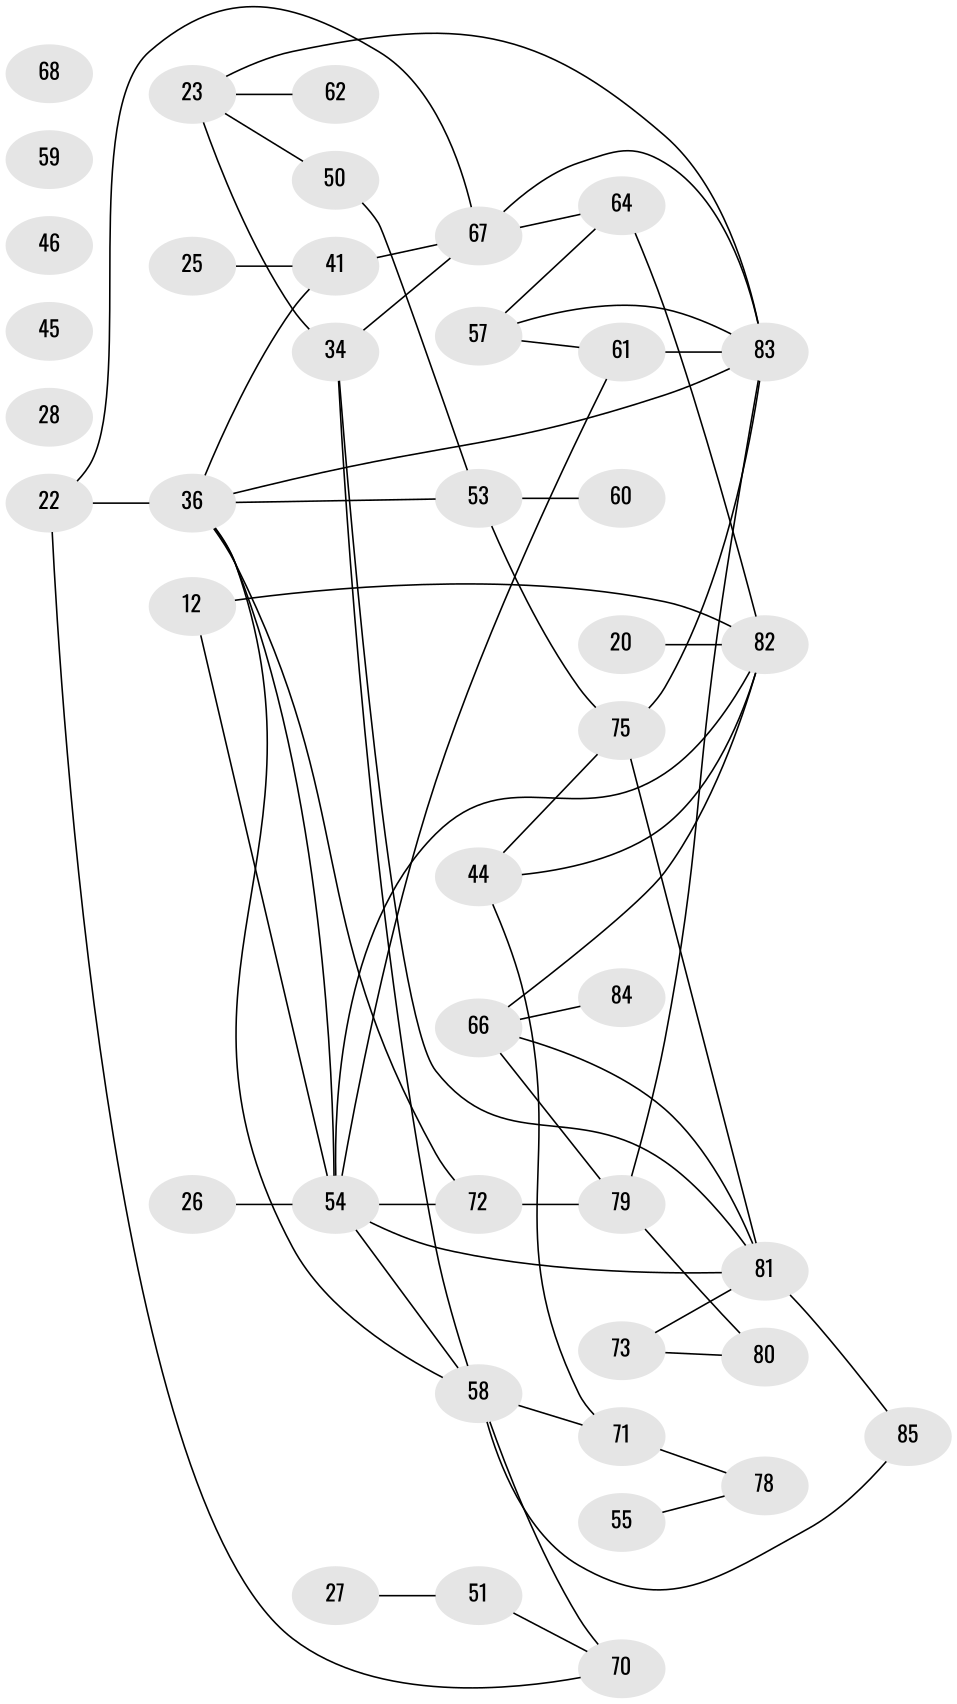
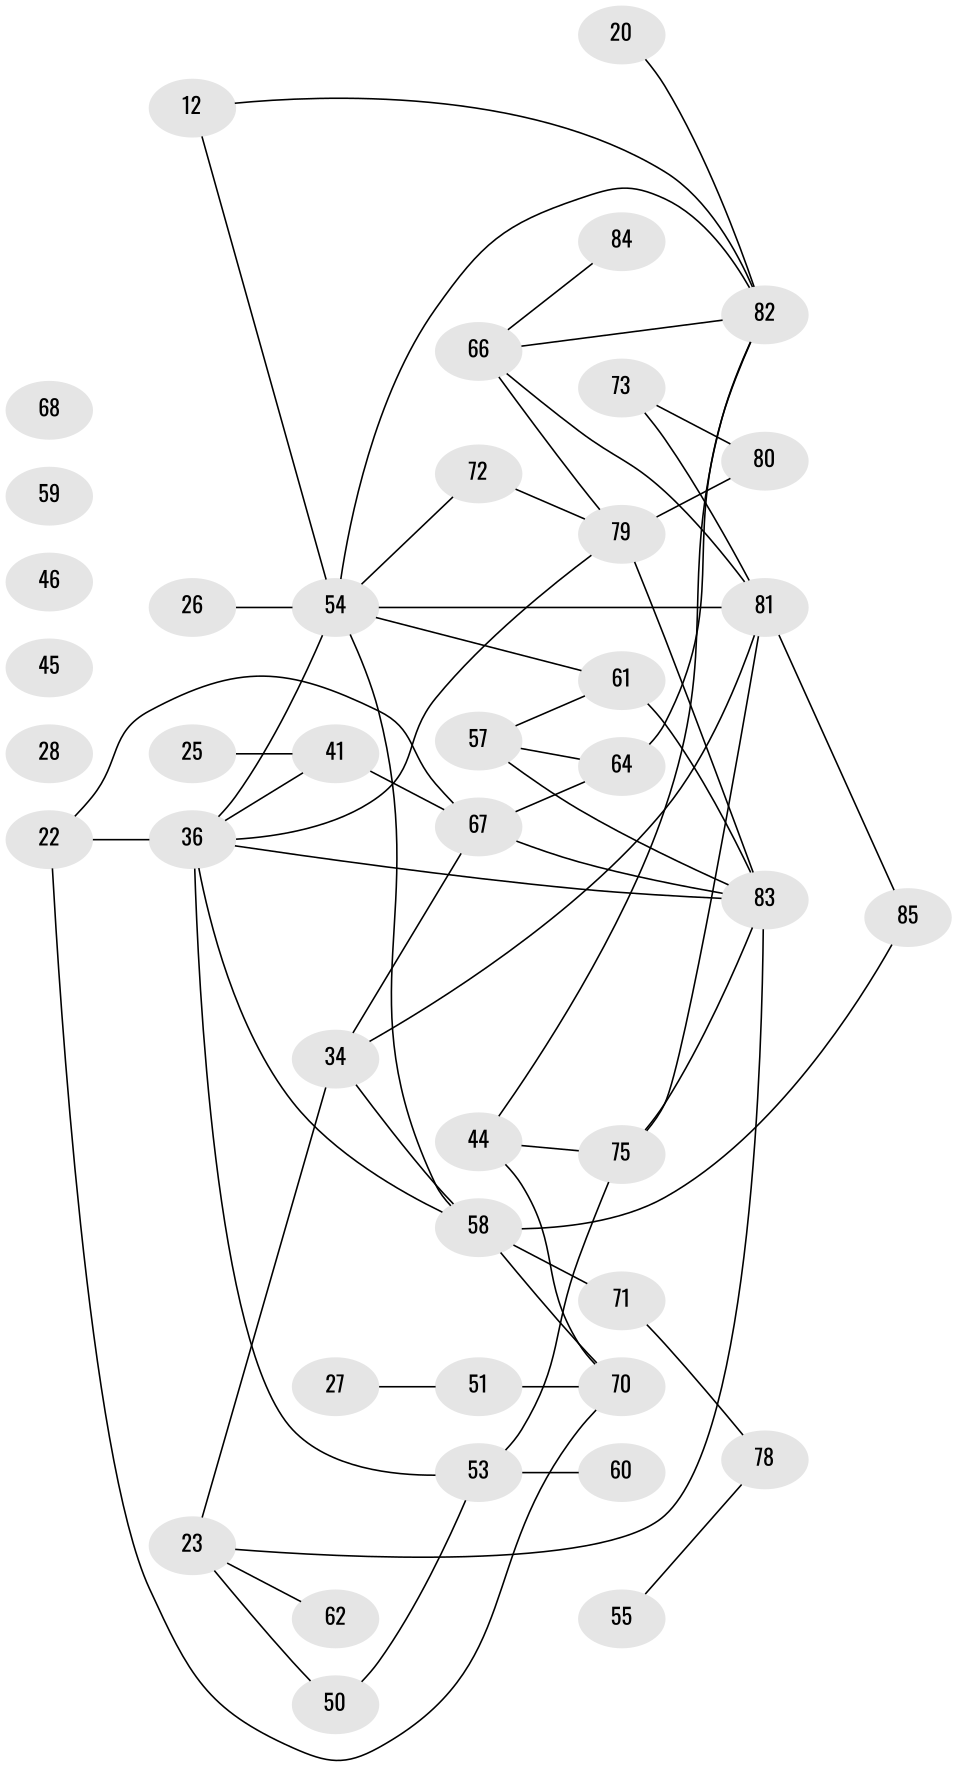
(331, 856) -> (421, 721)
(538, 1162) -> (547, 1248)
